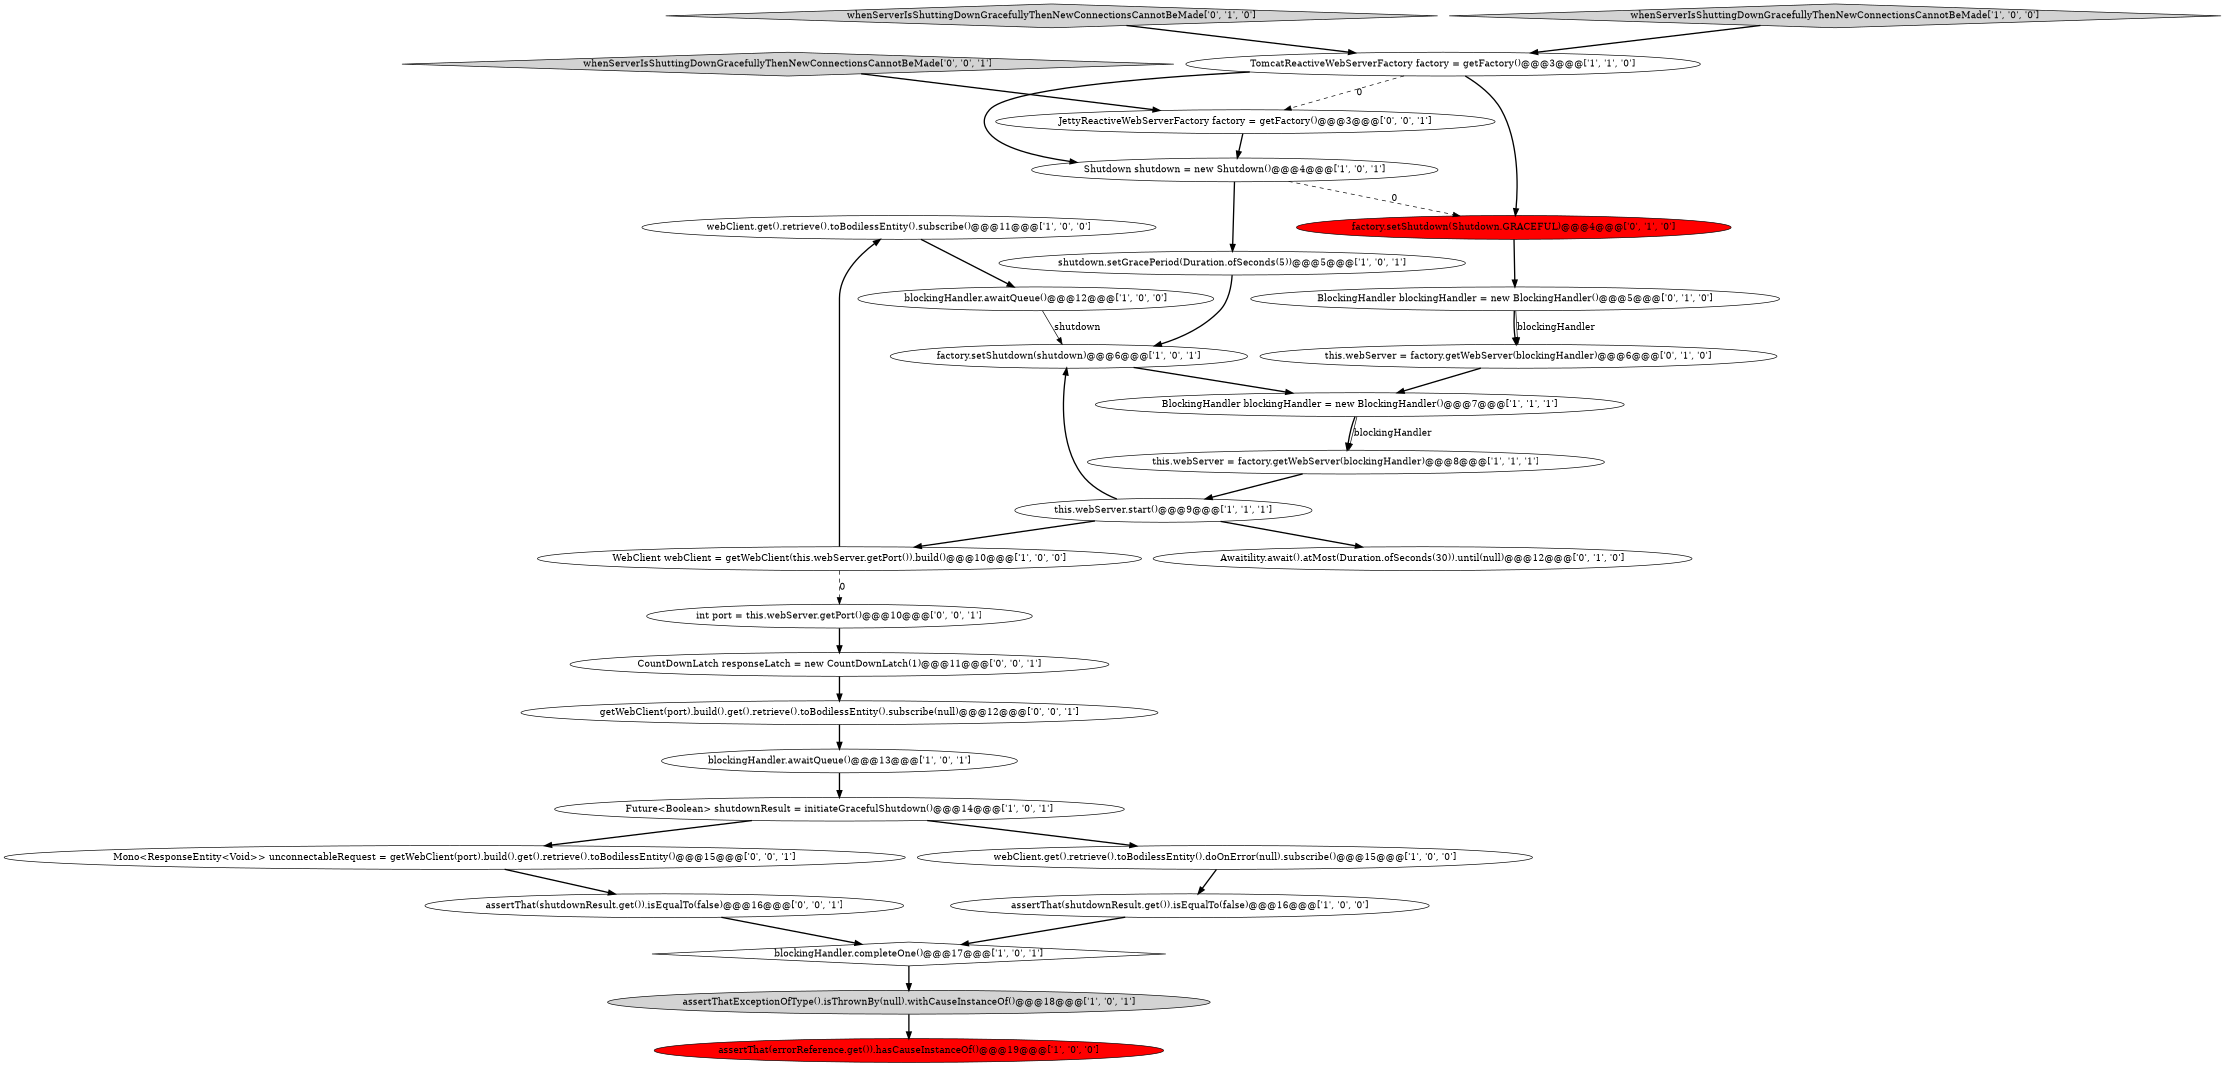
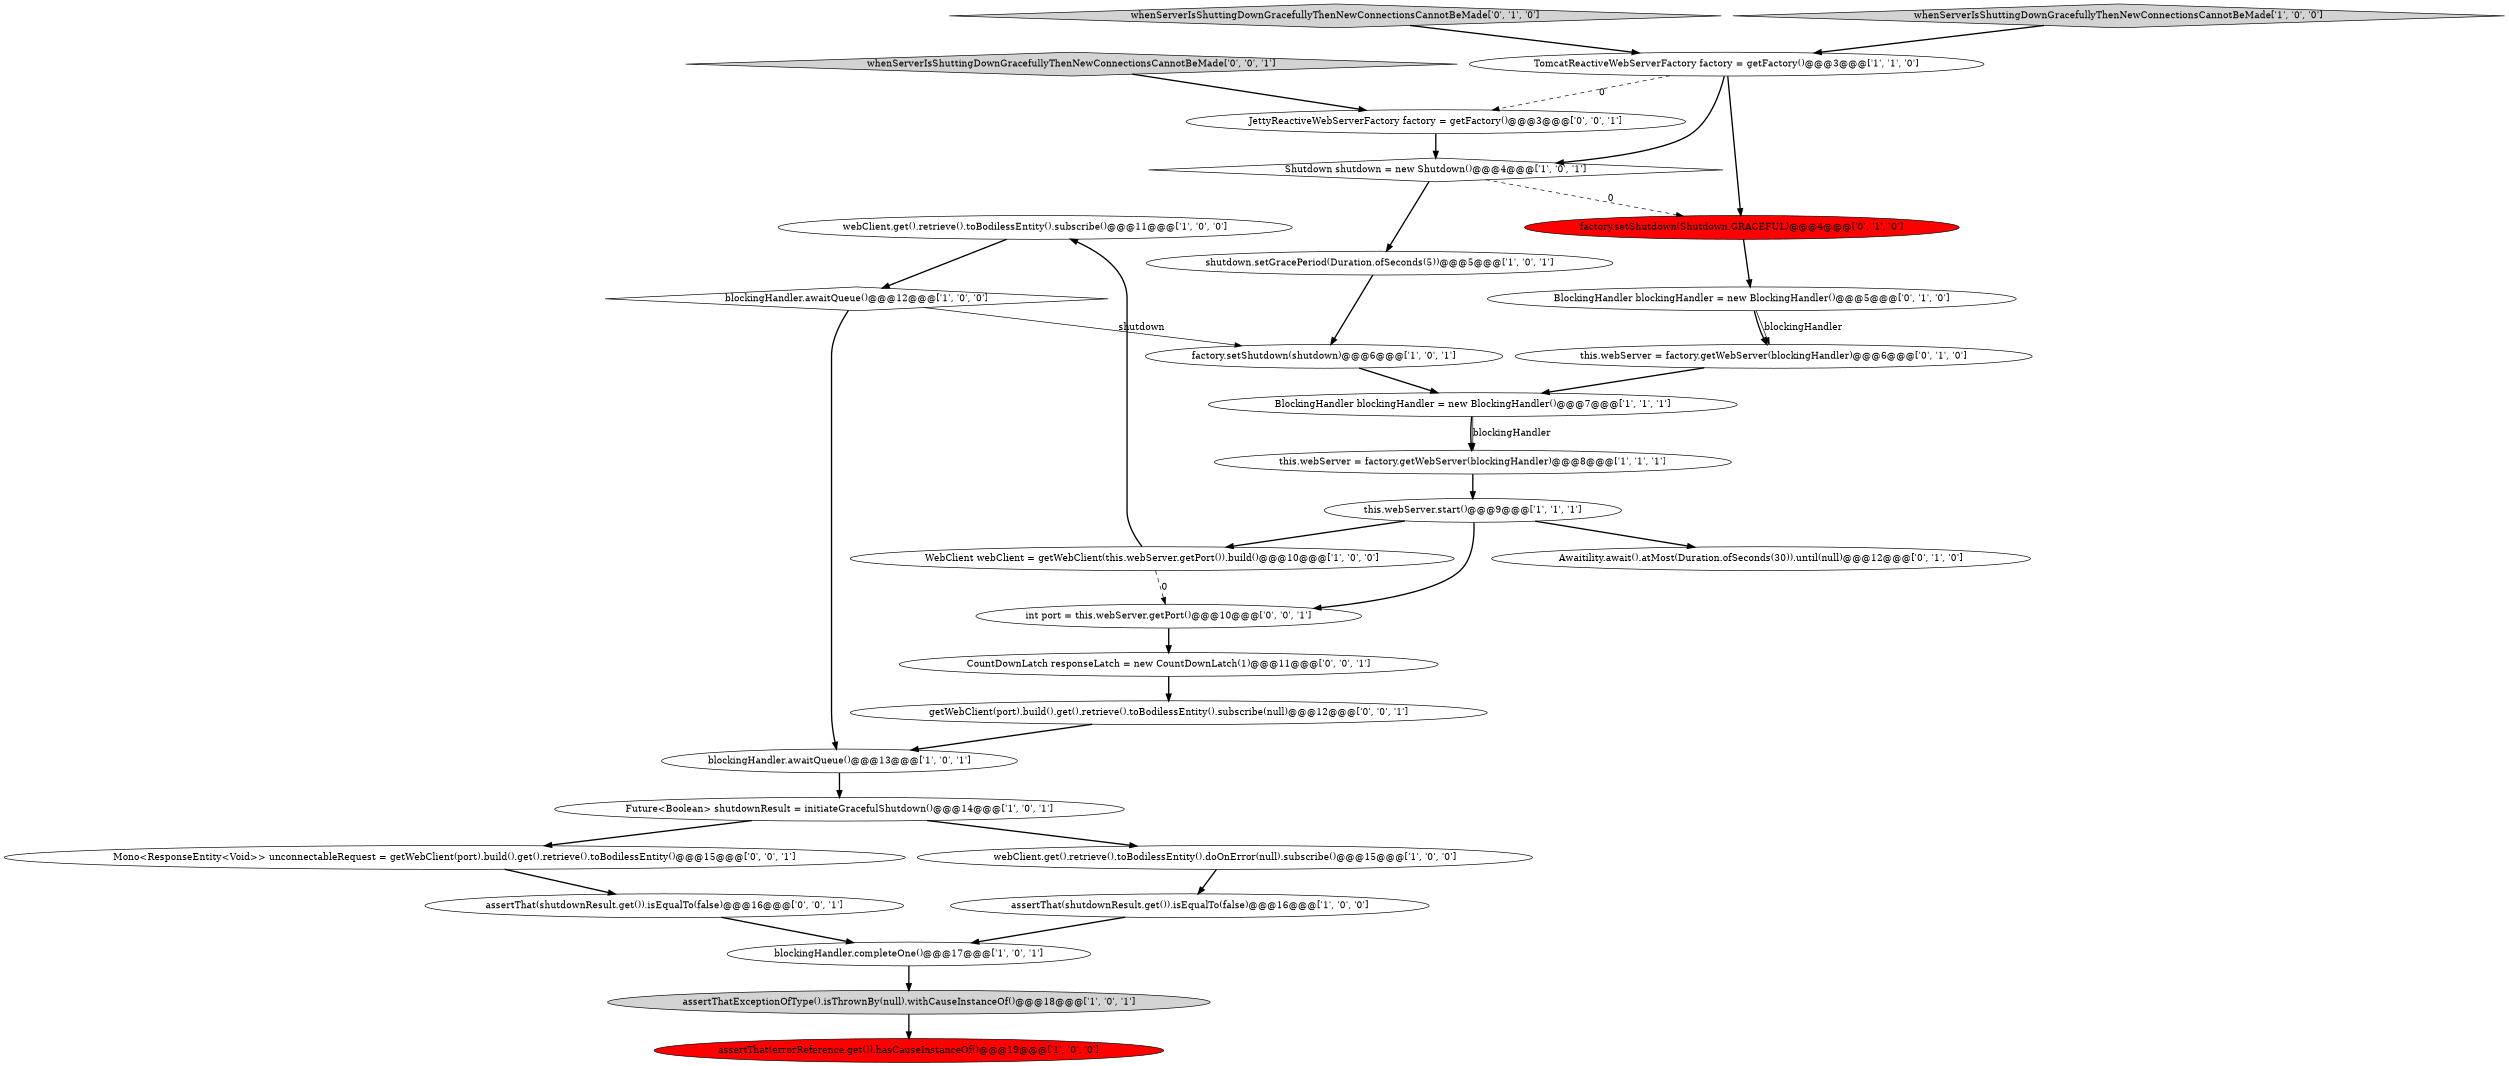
(1235, 170) -> (1436, 170)
(1036, 299) -> (857, 299)
(1069, 448) -> (1418, 591)
none -> (832, 525)
(909, 954) -> (909, 954)
